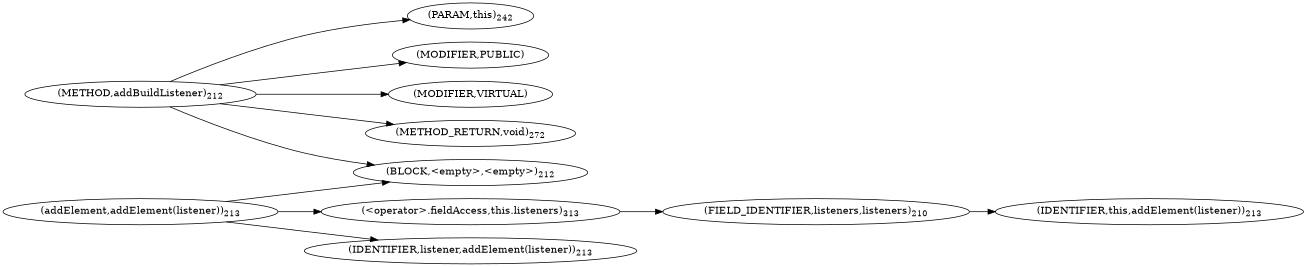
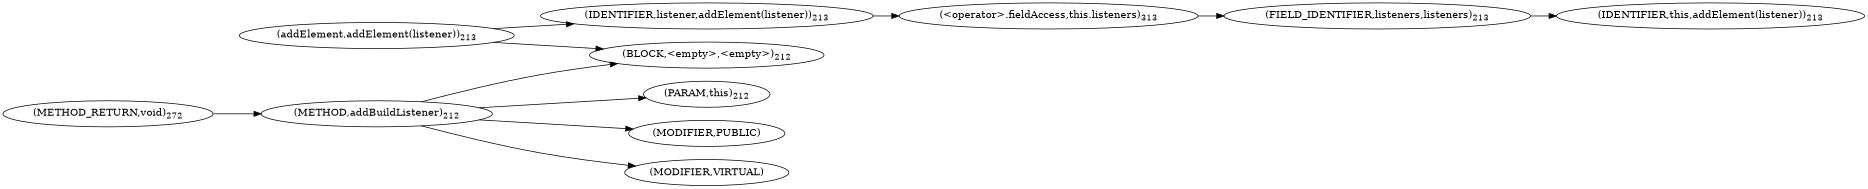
(505, 15) -> (741, 93)
(303, 114) -> (234, 114)
(920, 211) -> (1481, 15)
(296, 212) -> (882, 16)
